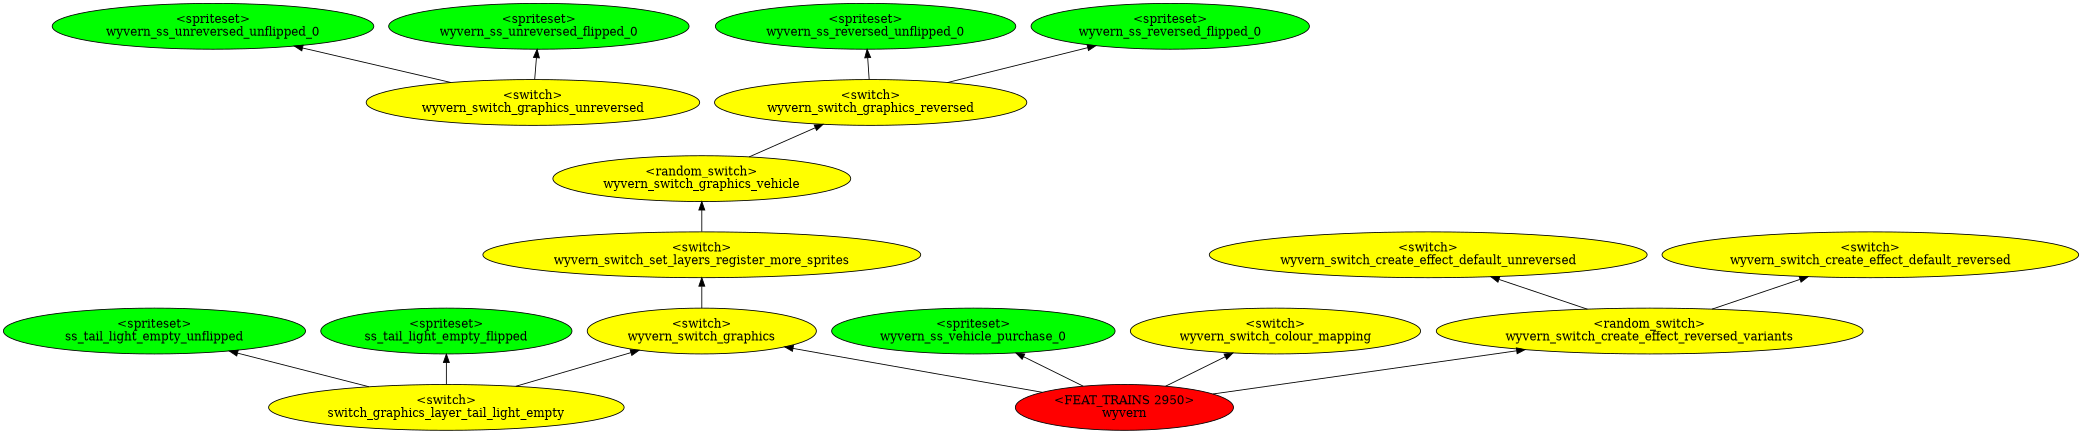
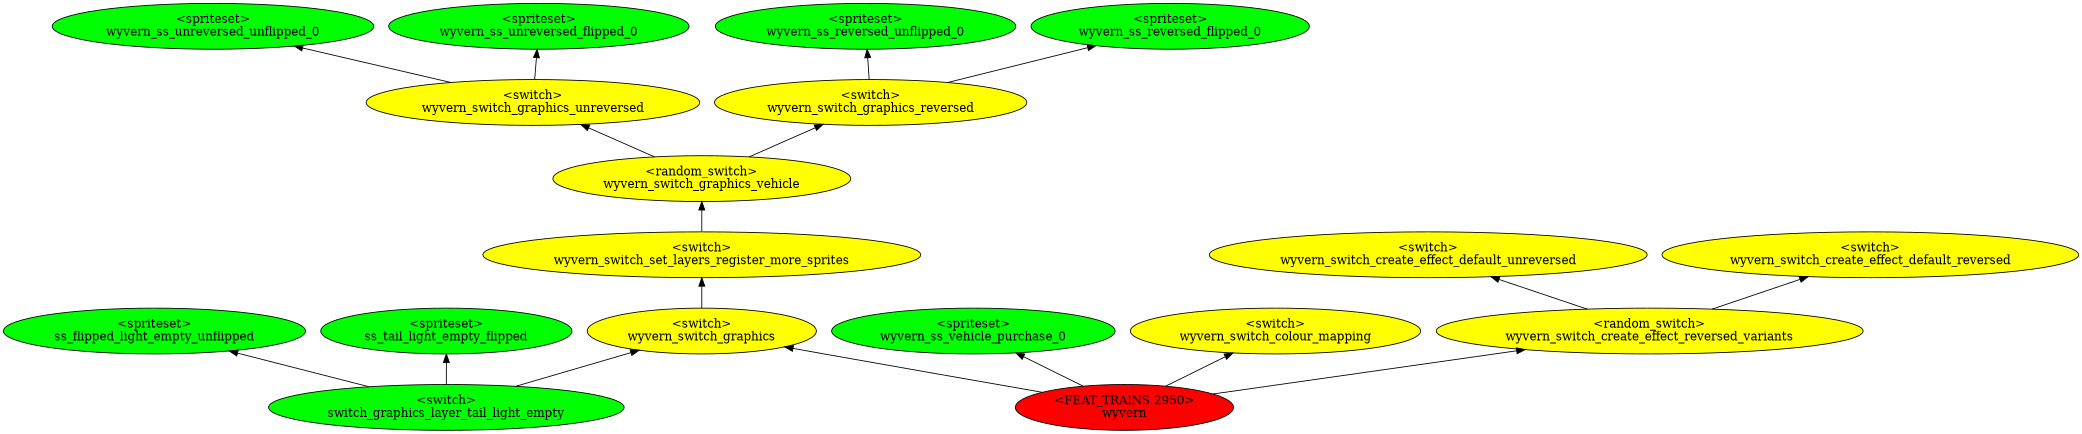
none -> (622, 142)
(154, 331) -> (154, 331)
(446, 407) -> (446, 407)
